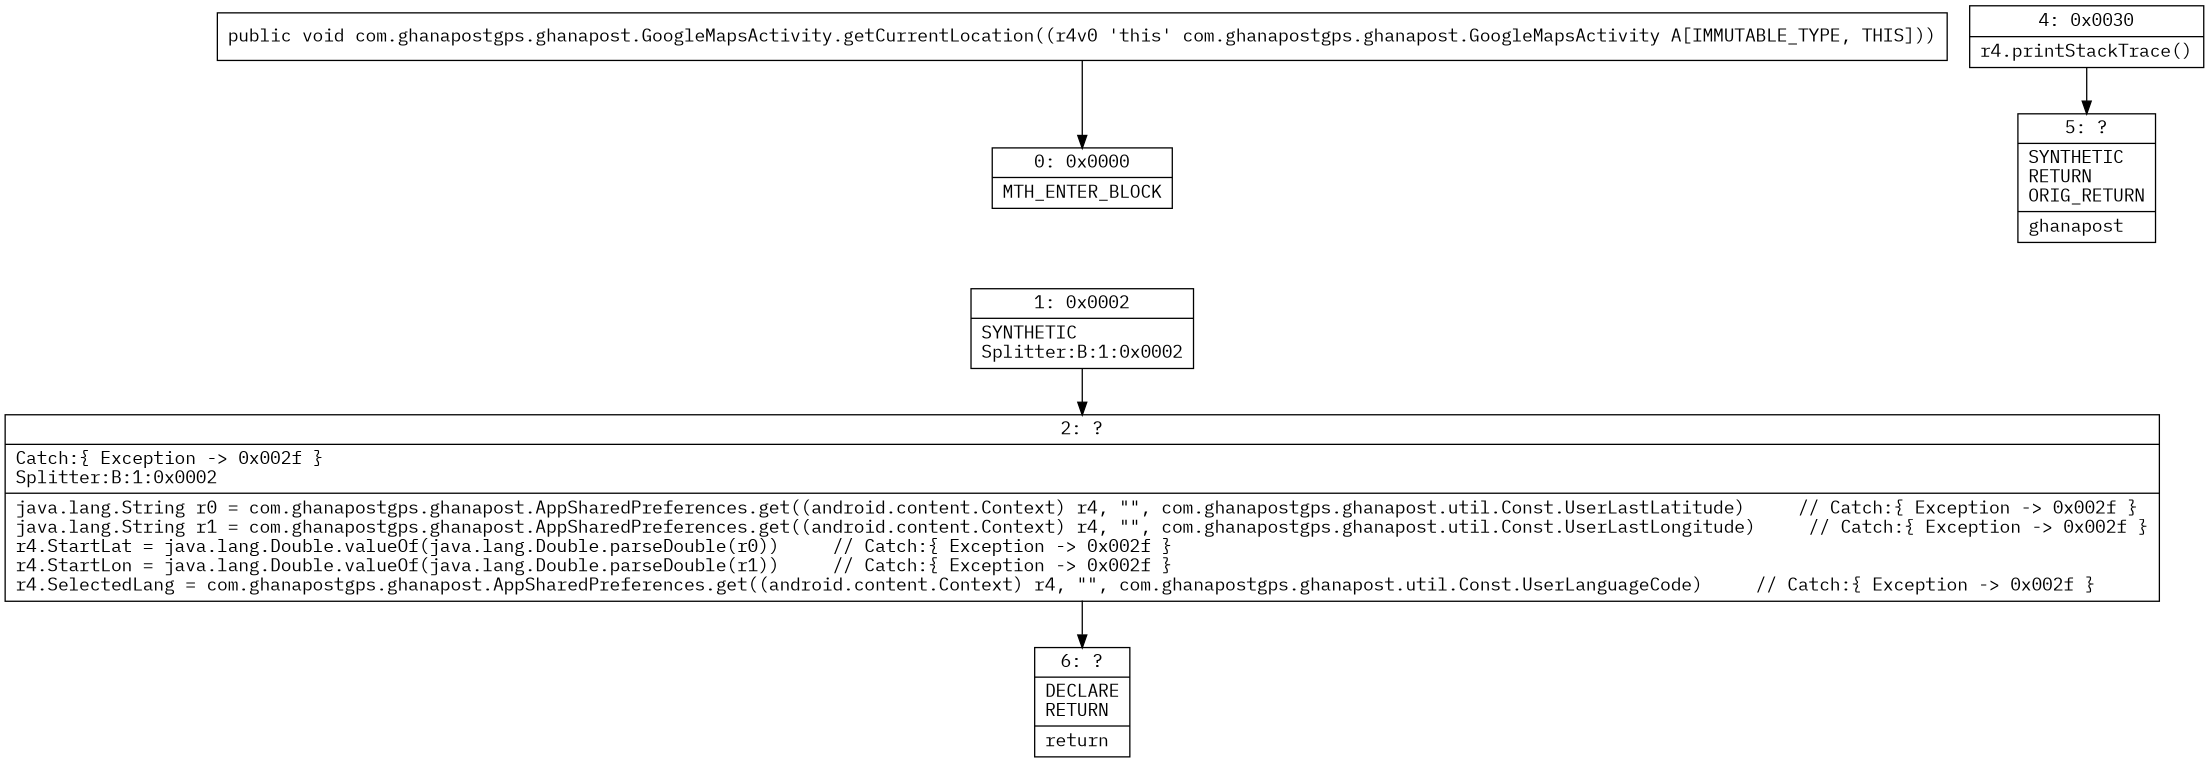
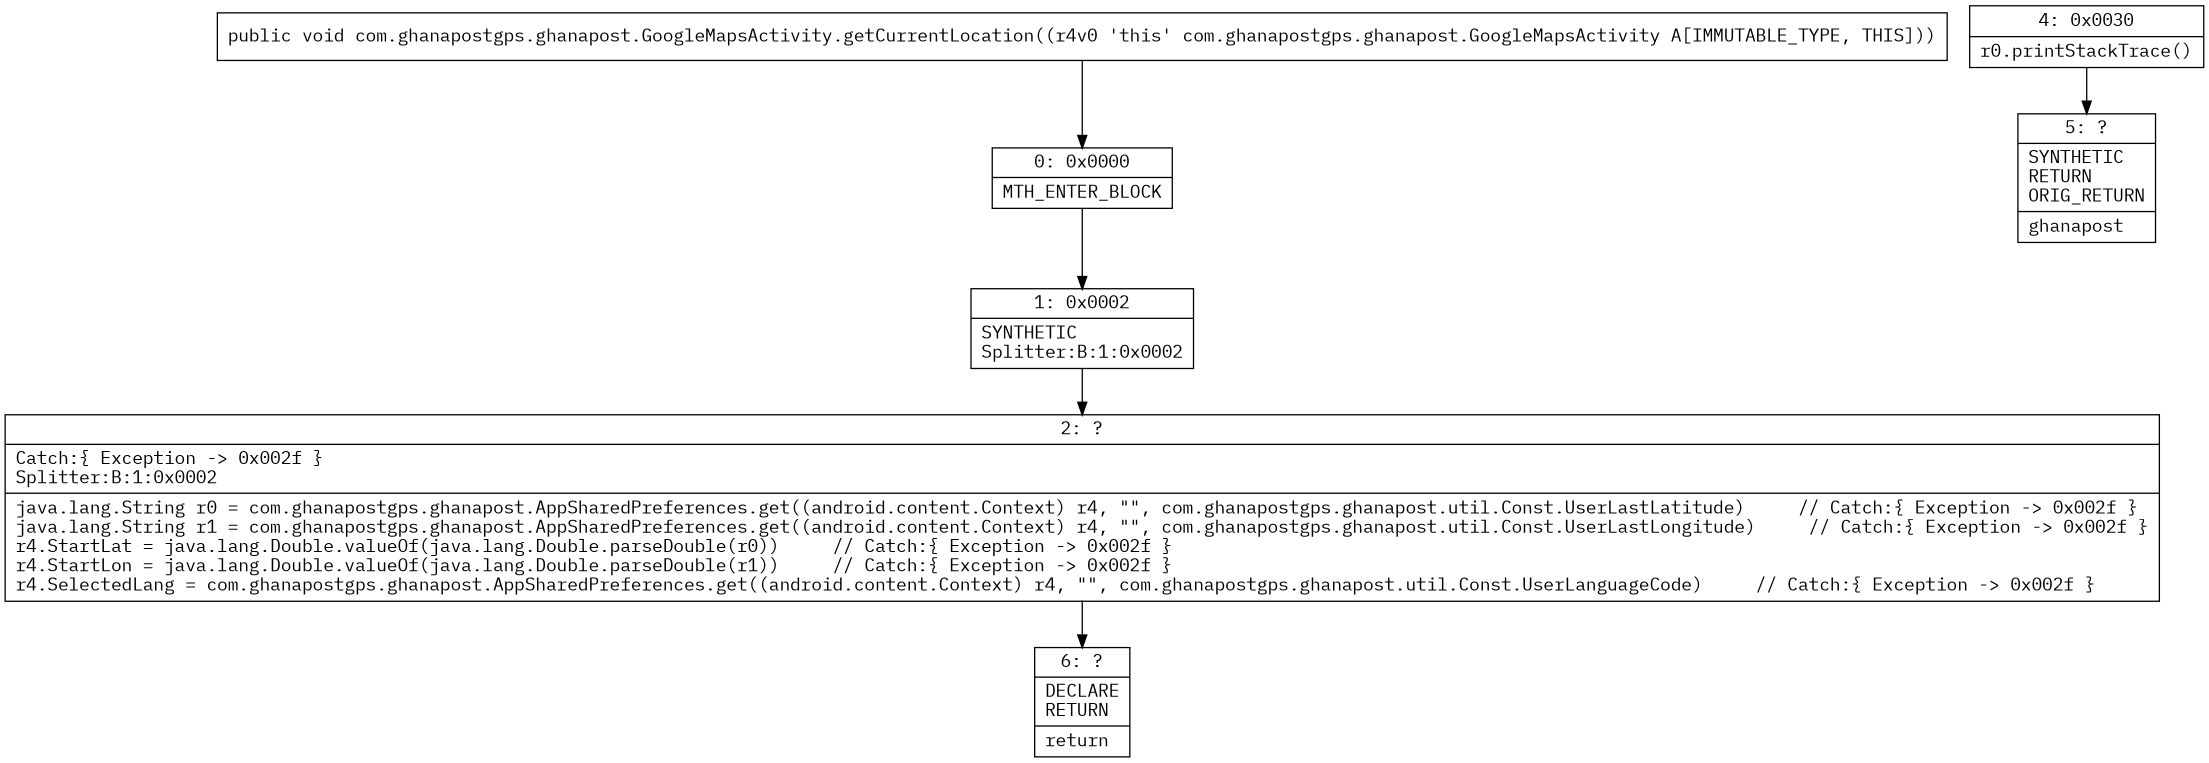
(2087, 51) -> (2087, 51)
none -> (1082, 242)
